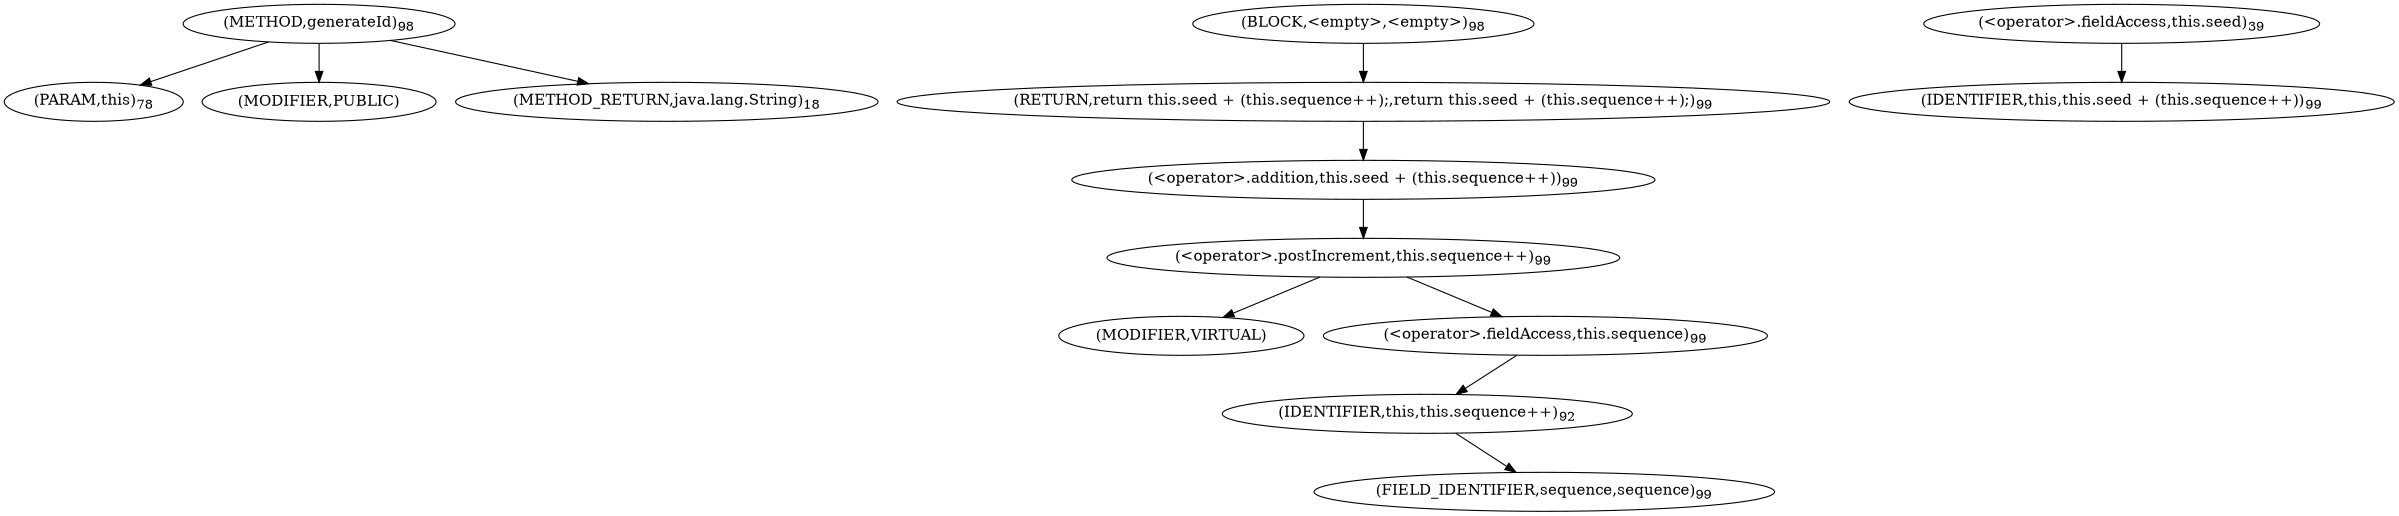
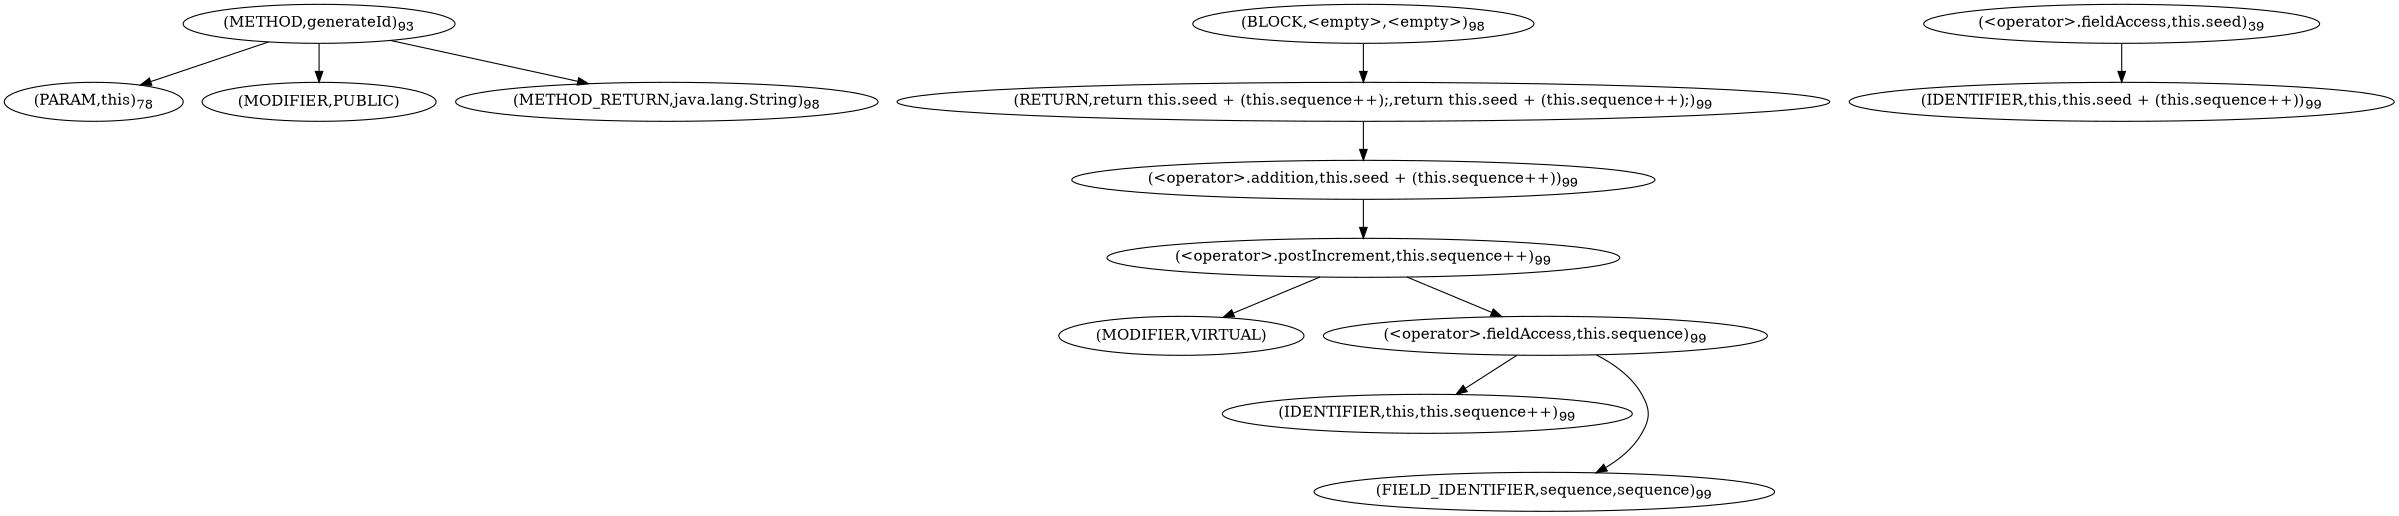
(406, 22) -> (406, 22)
(812, 100) -> (812, 100)
(1568, 412) -> (1568, 412)
(1481, 450) -> (1648, 409)
